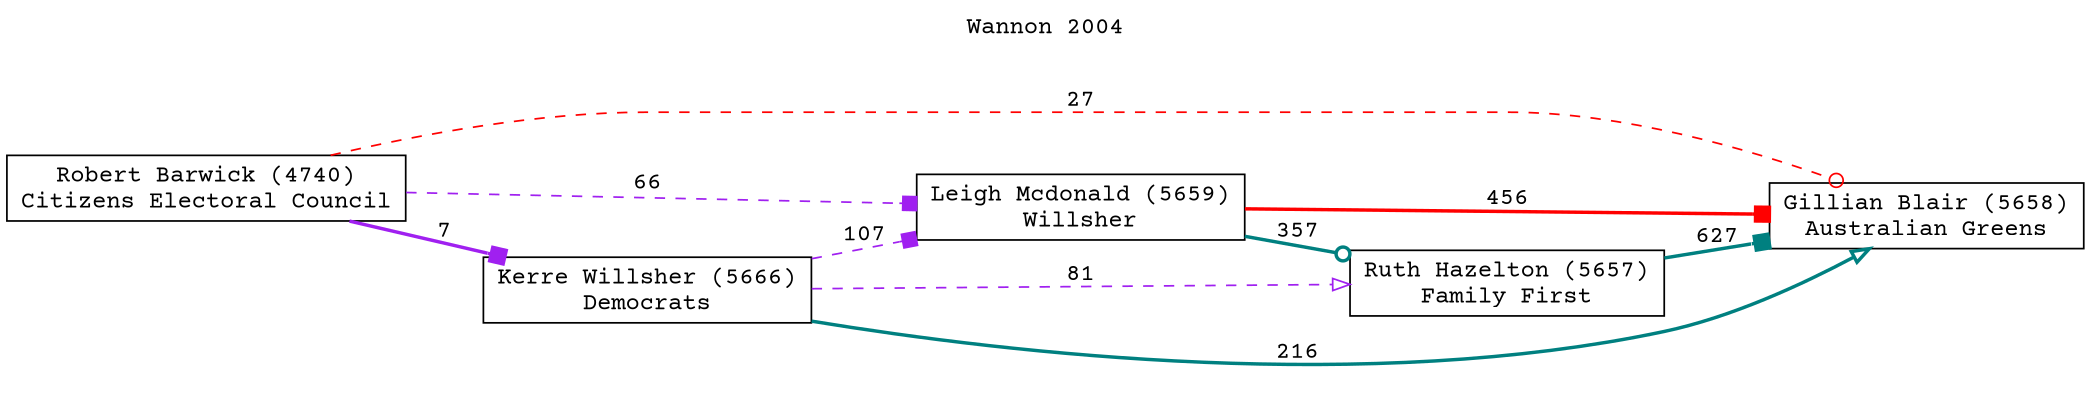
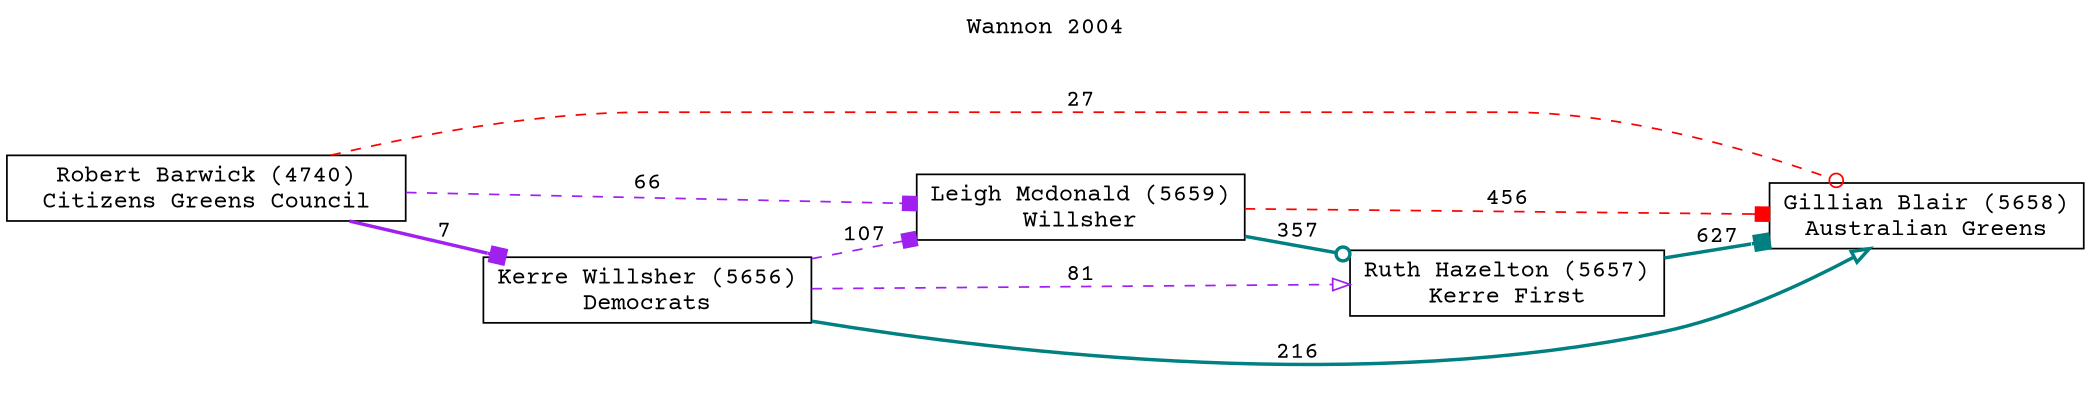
(206, 188) -> (206, 188)
(1498, 211) -> (1498, 211)
(1507, 283) -> (1507, 283)
(647, 290) -> (647, 290)
